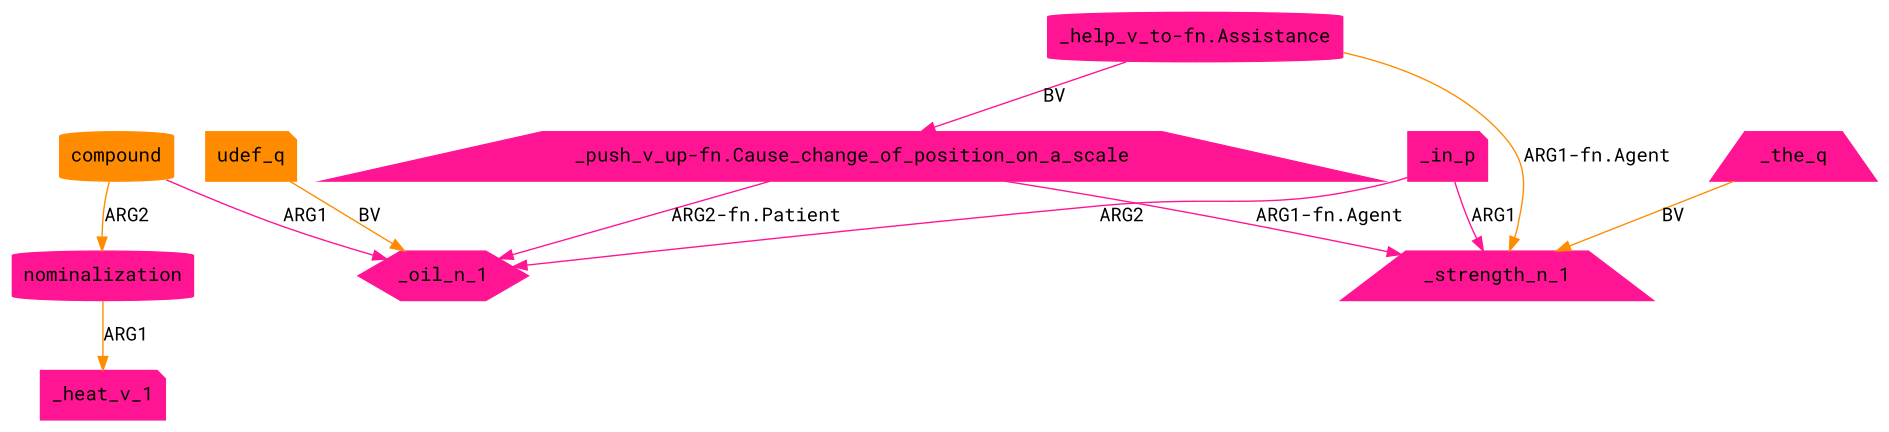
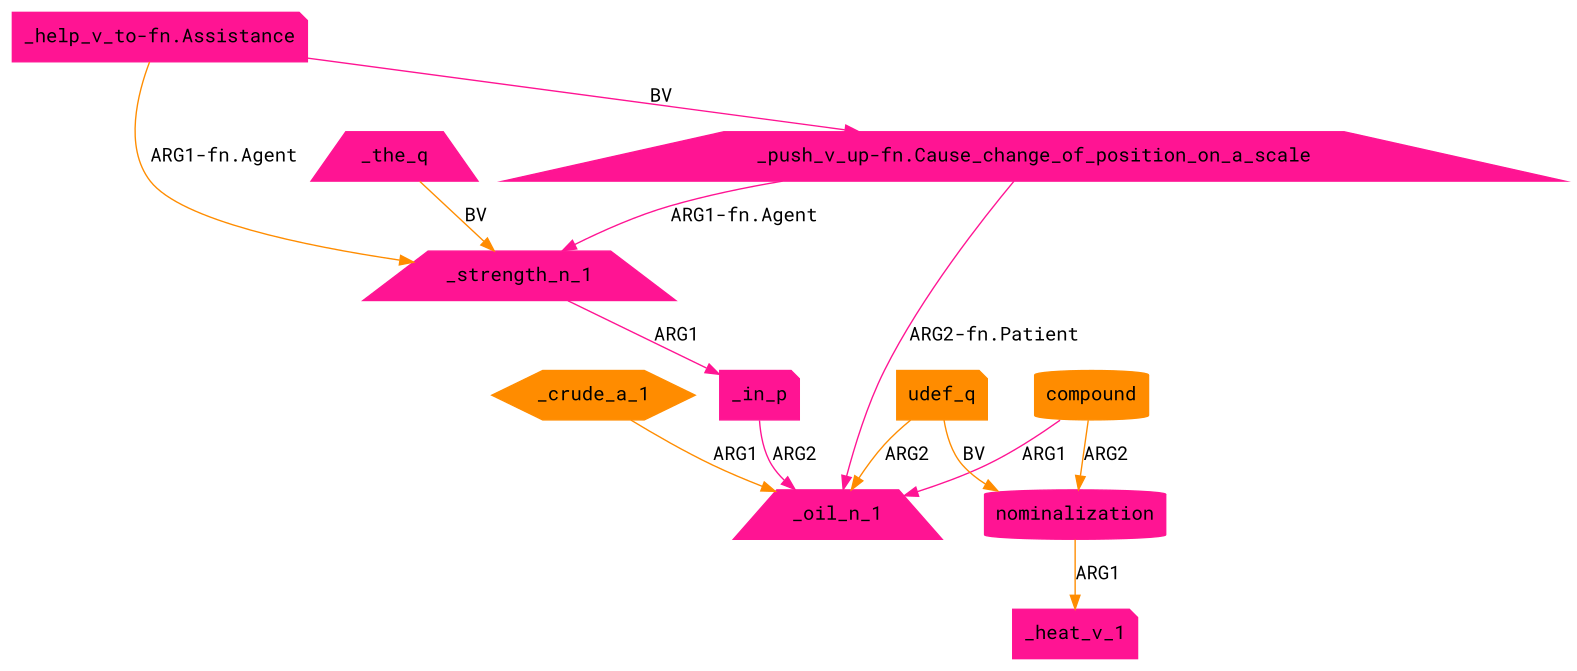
(1195, 37) -> (160, 37)
(1465, 210) -> (637, 334)
(370, 216) -> (908, 455)
(443, 276) -> (838, 515)
none -> (593, 395)
none -> (957, 457)
